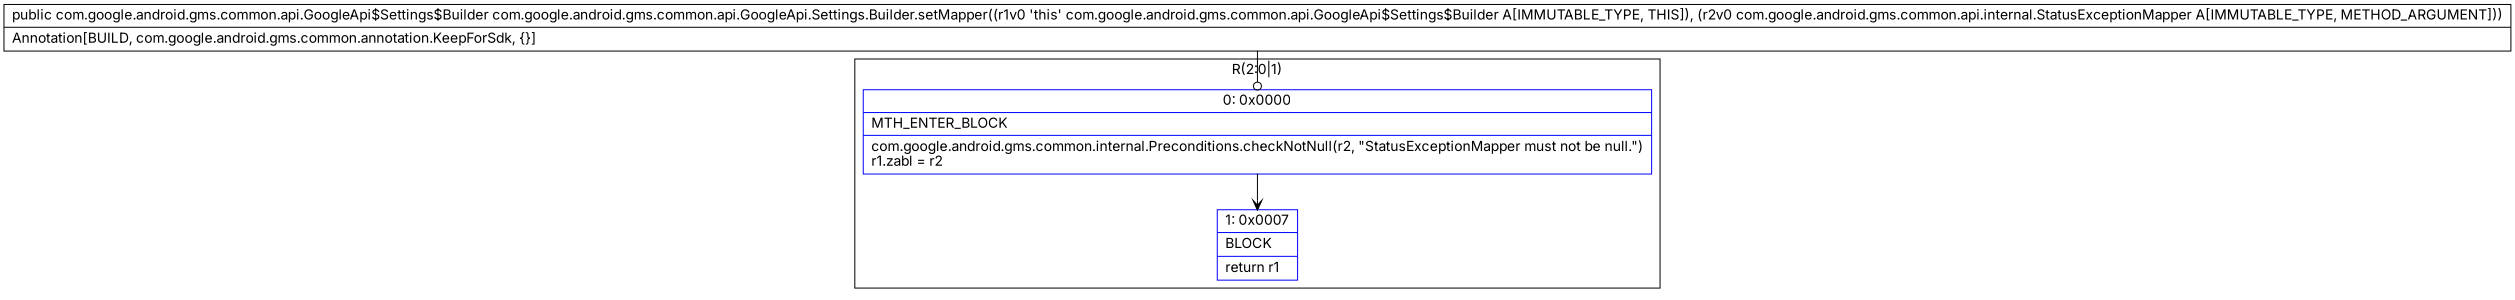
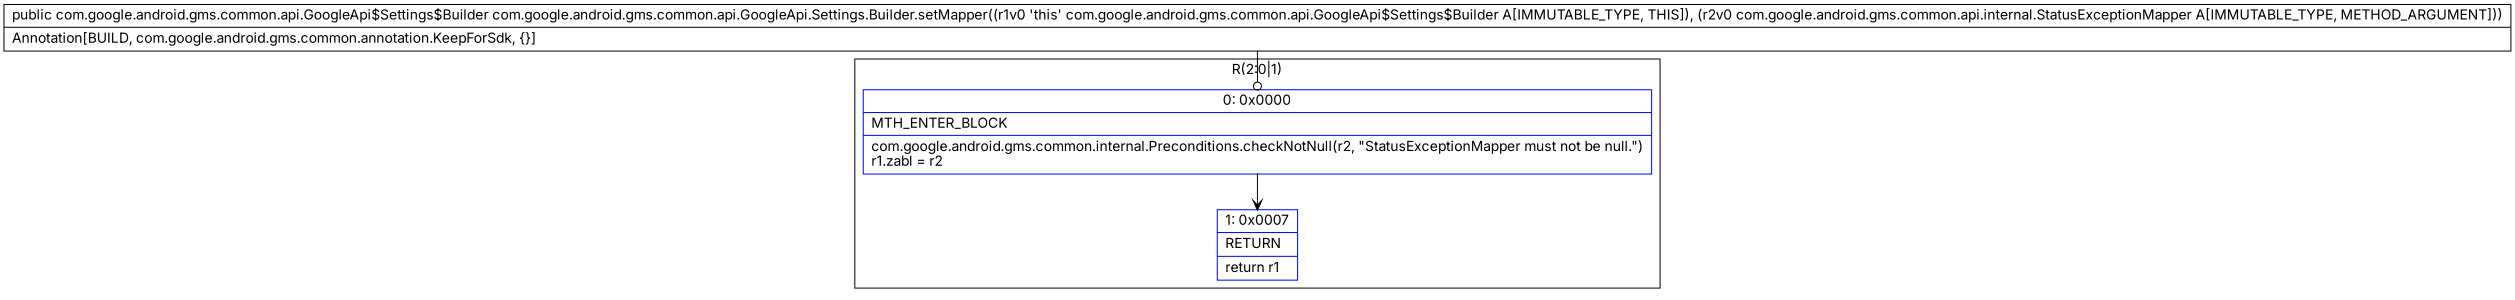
(1249, 244) -> (1253, 244)
